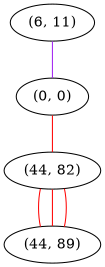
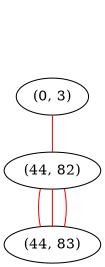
(52, 23) -> none
(52, 97) -> (52, 97)
(52, 245) -> (52, 245)
